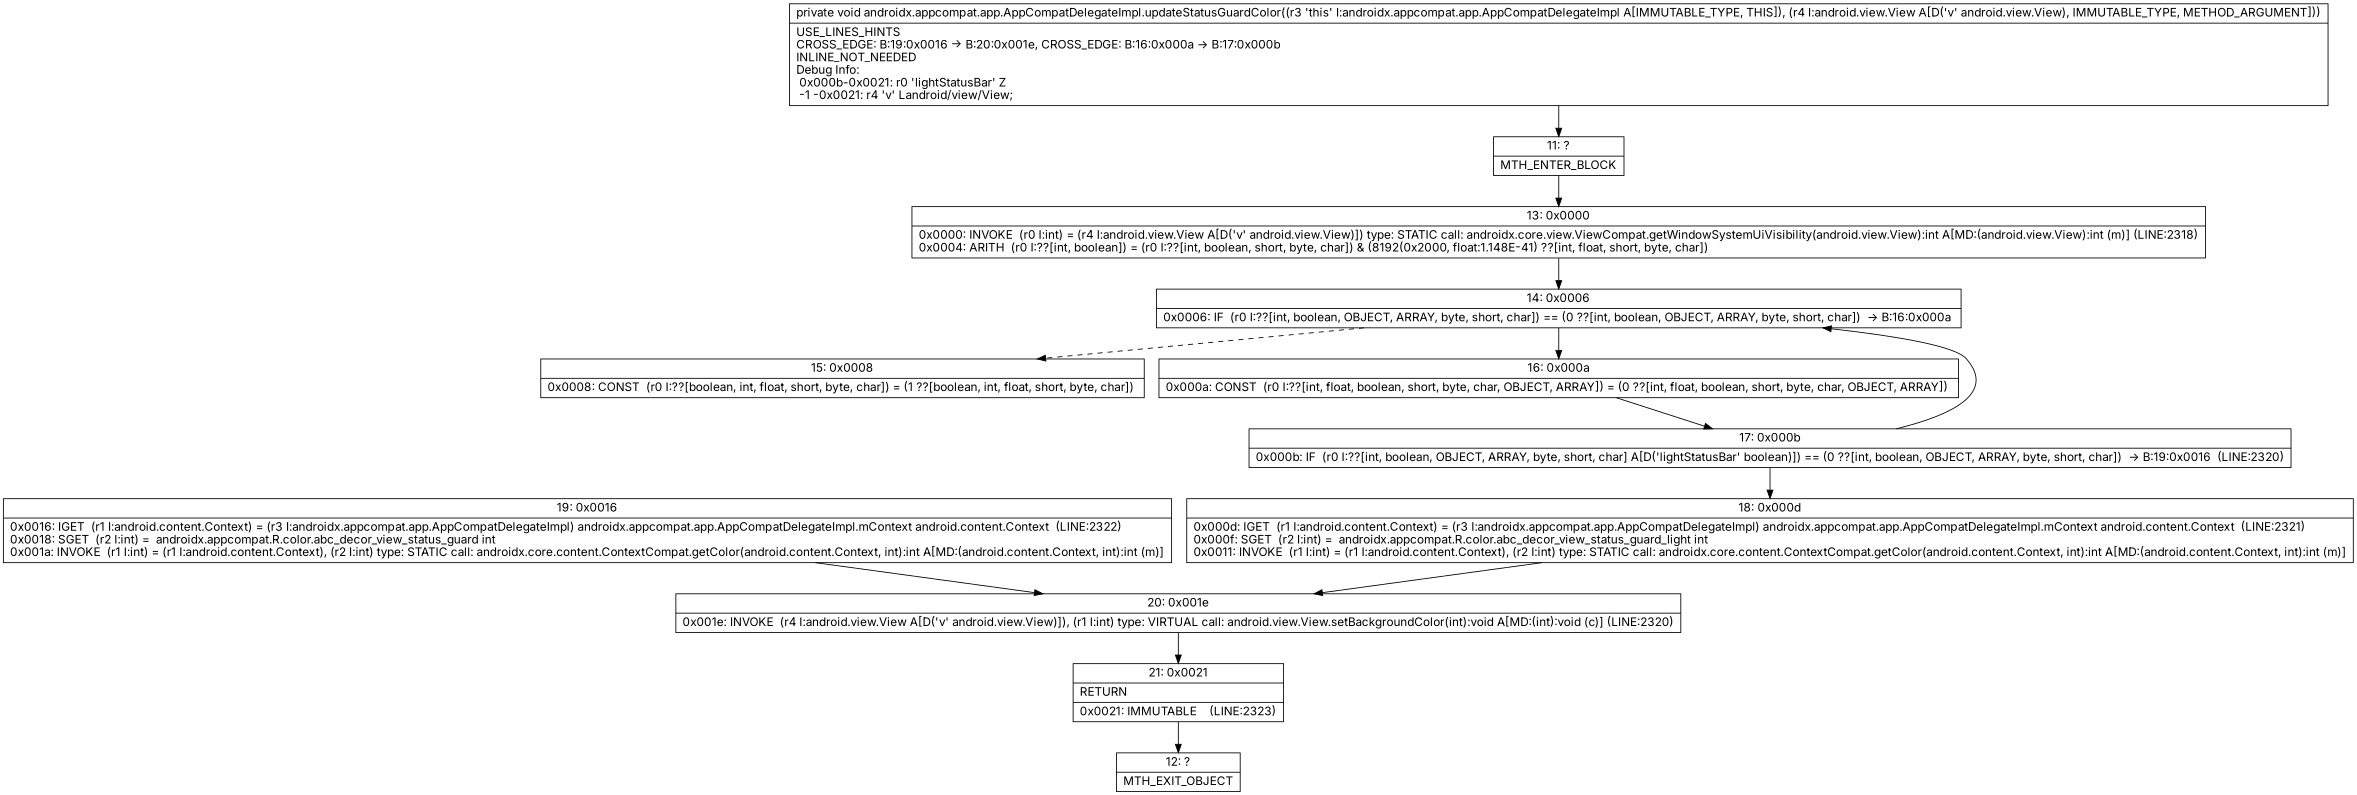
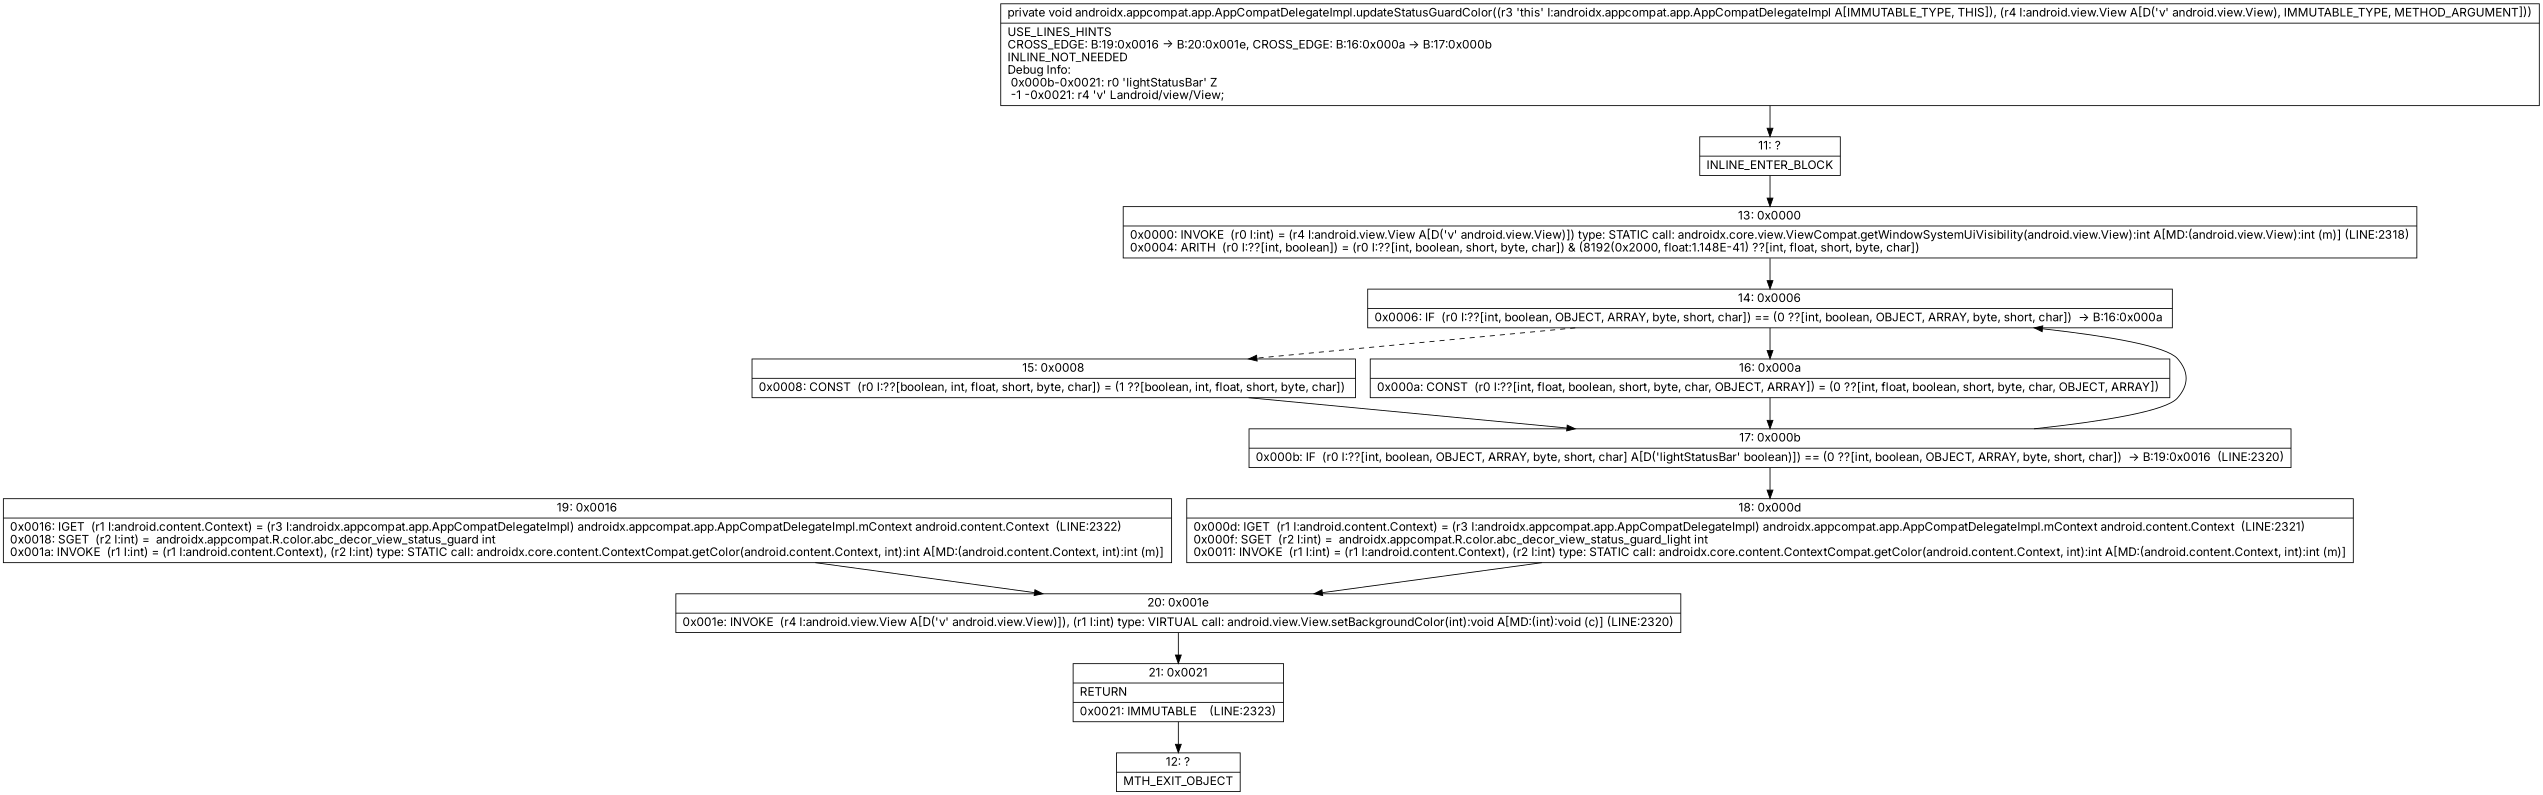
(1559, 165) -> (1770, 165)
none -> (1408, 413)
